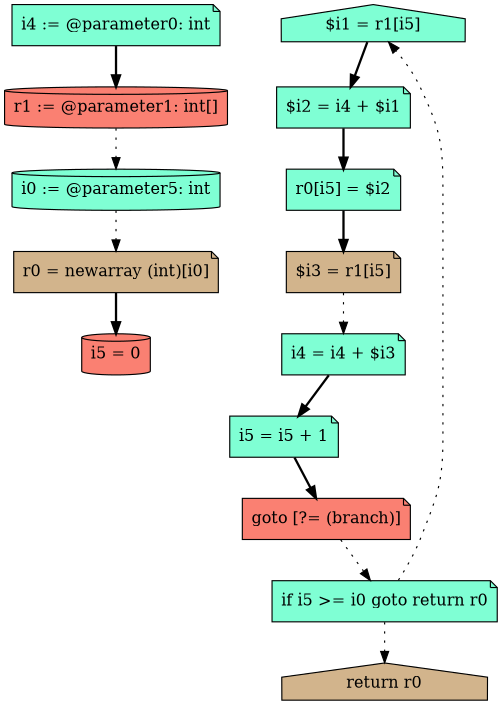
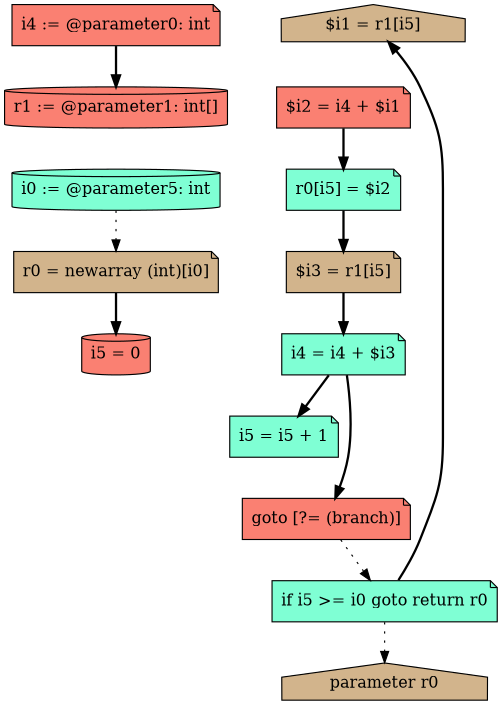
(116, 25) -> (116, 25)
(373, 25) -> (373, 25)
(361, 59) -> none
(343, 107) -> (343, 107)
(116, 143) -> none
(343, 308) -> (343, 308)
(443, 314) -> (443, 314)
(303, 473) -> (350, 432)
(385, 684) -> (385, 684)
